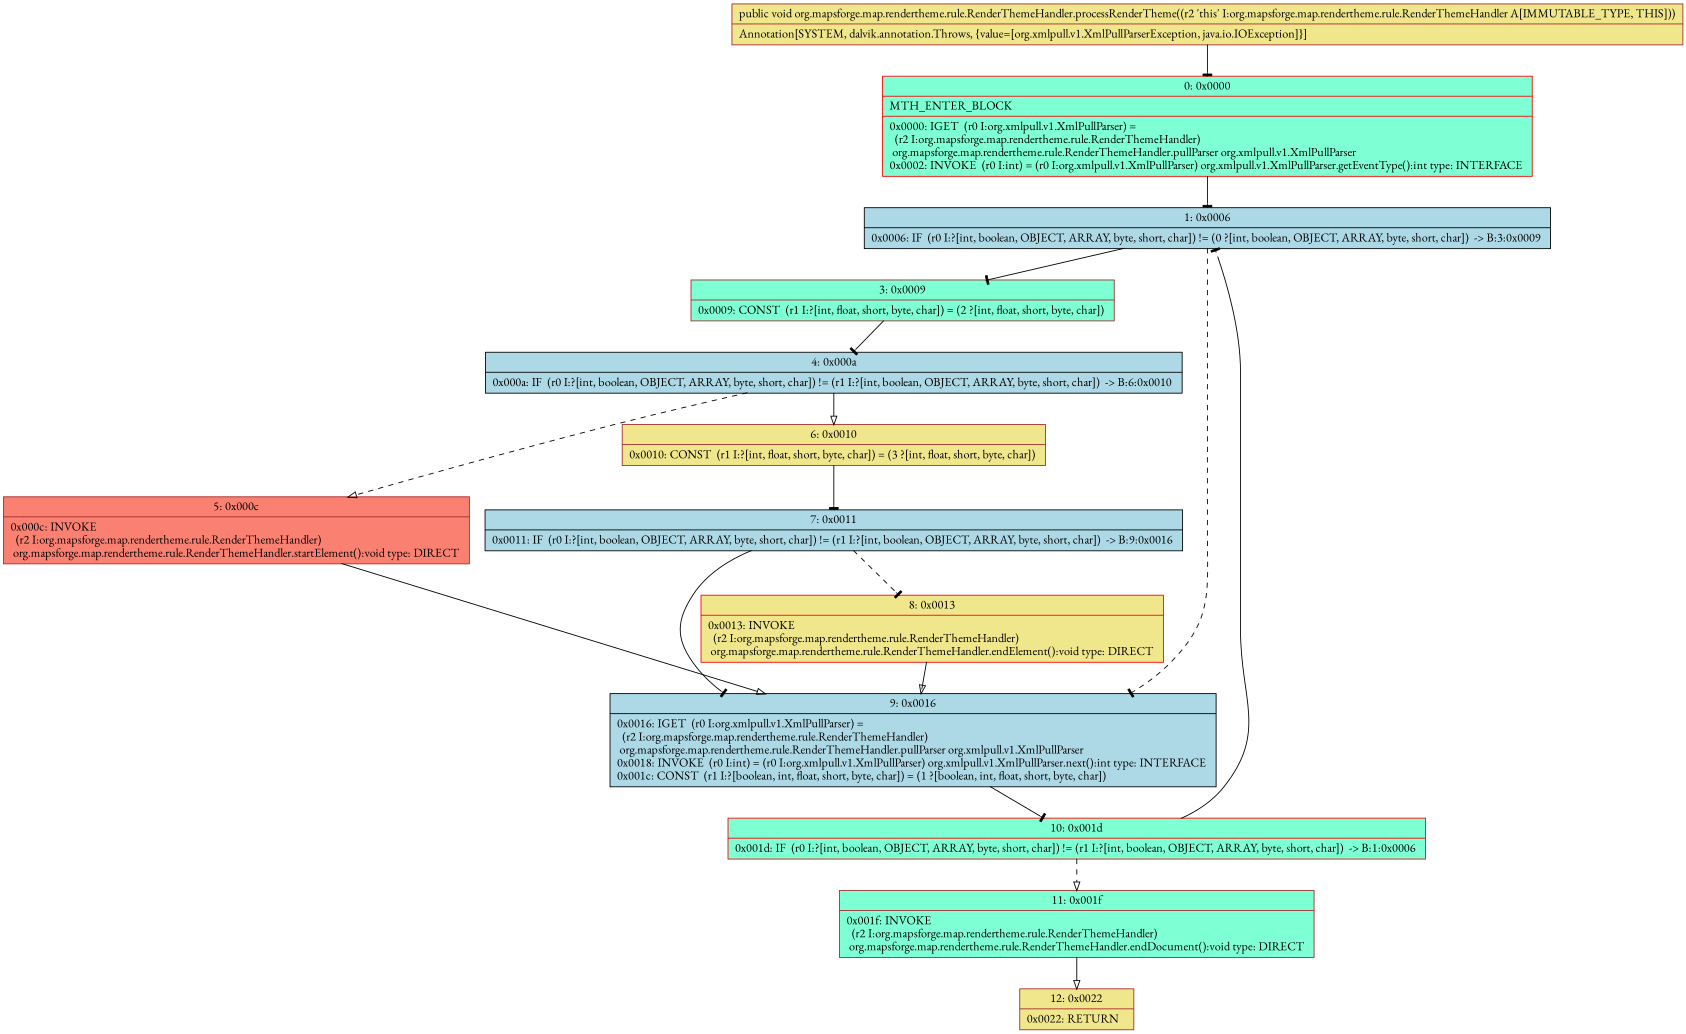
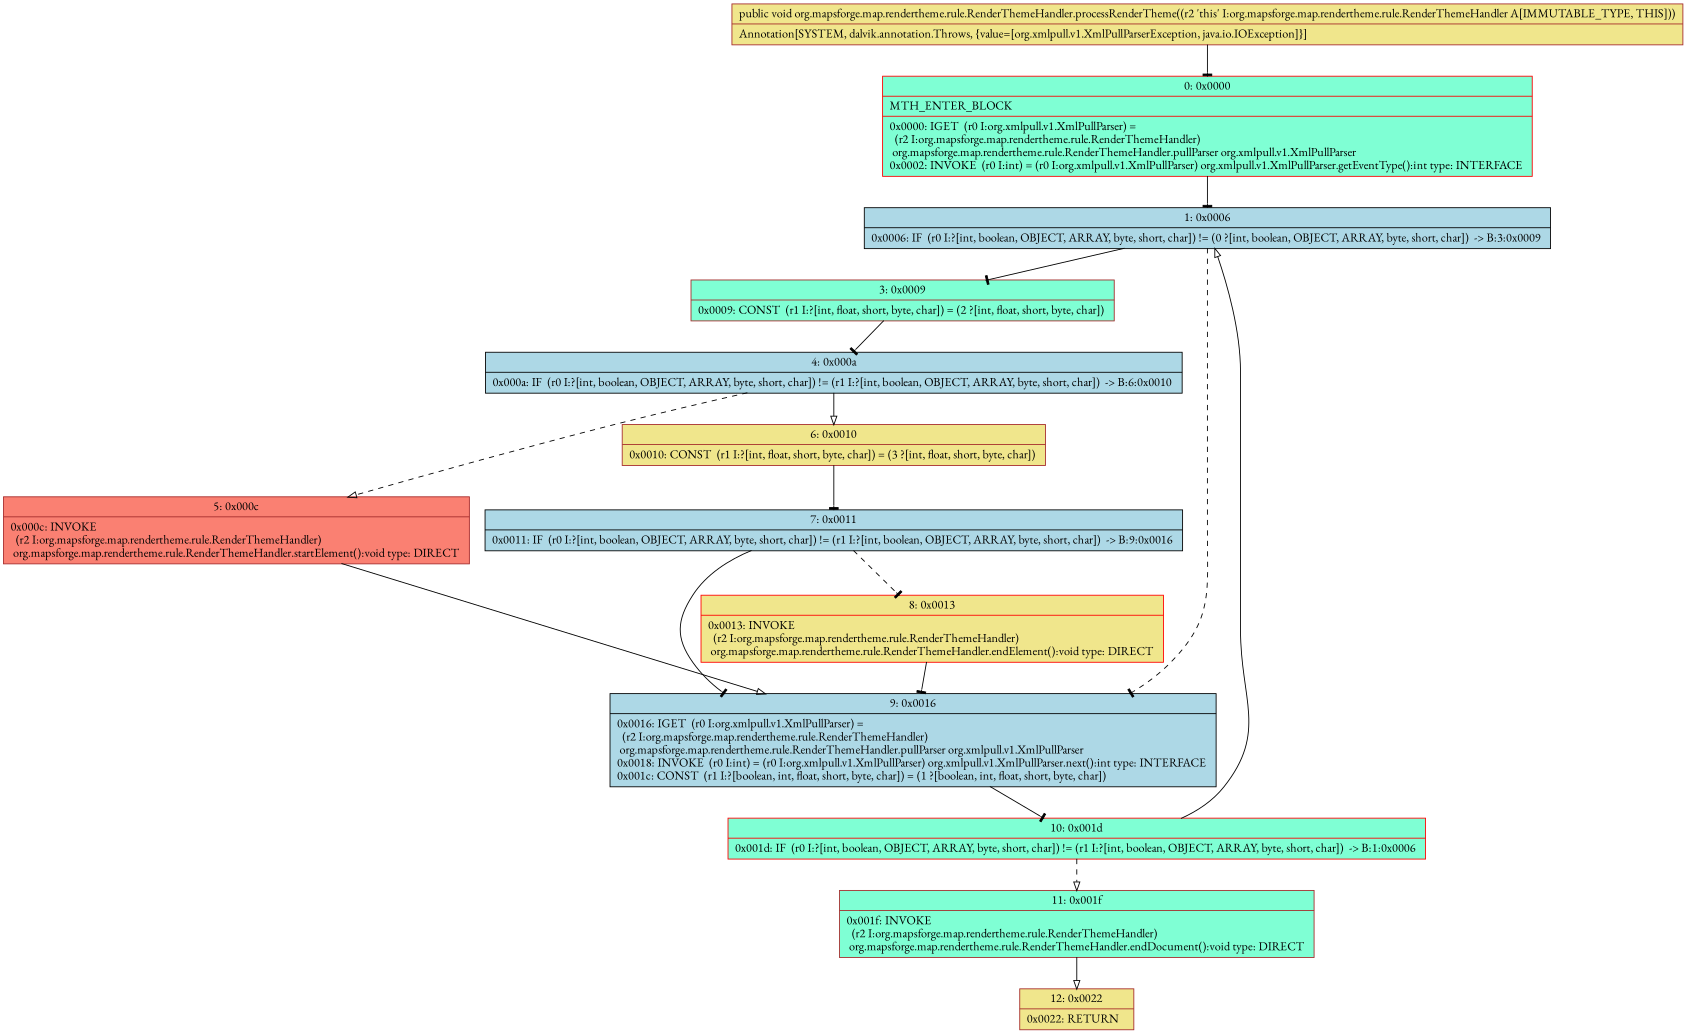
(1241, 551) -> (1241, 551)
(924, 676) -> (924, 676)
